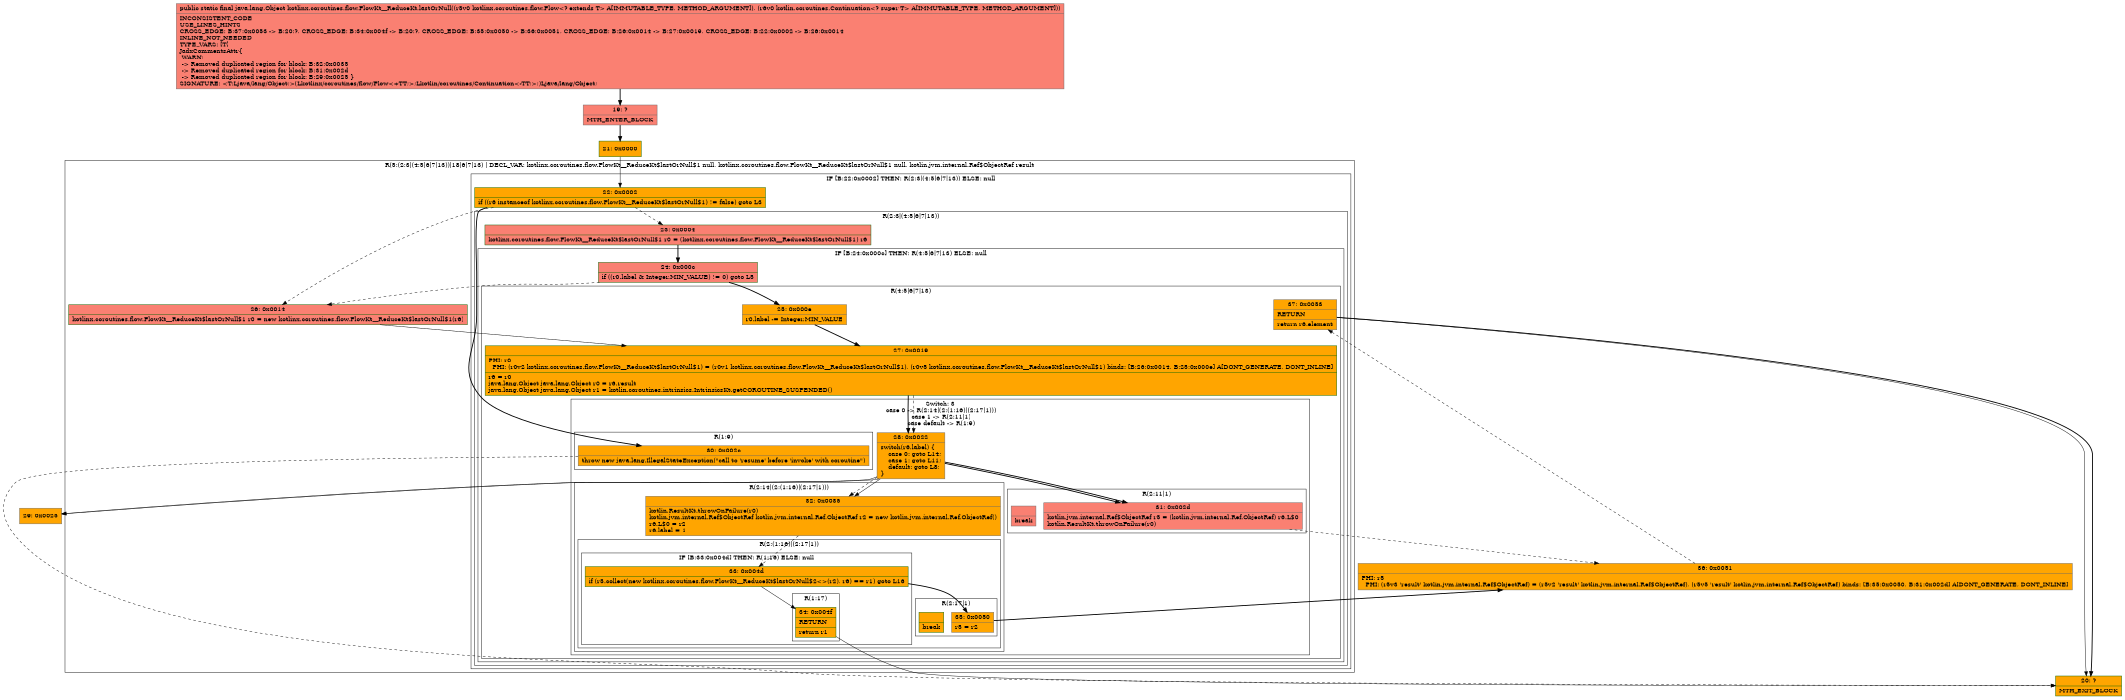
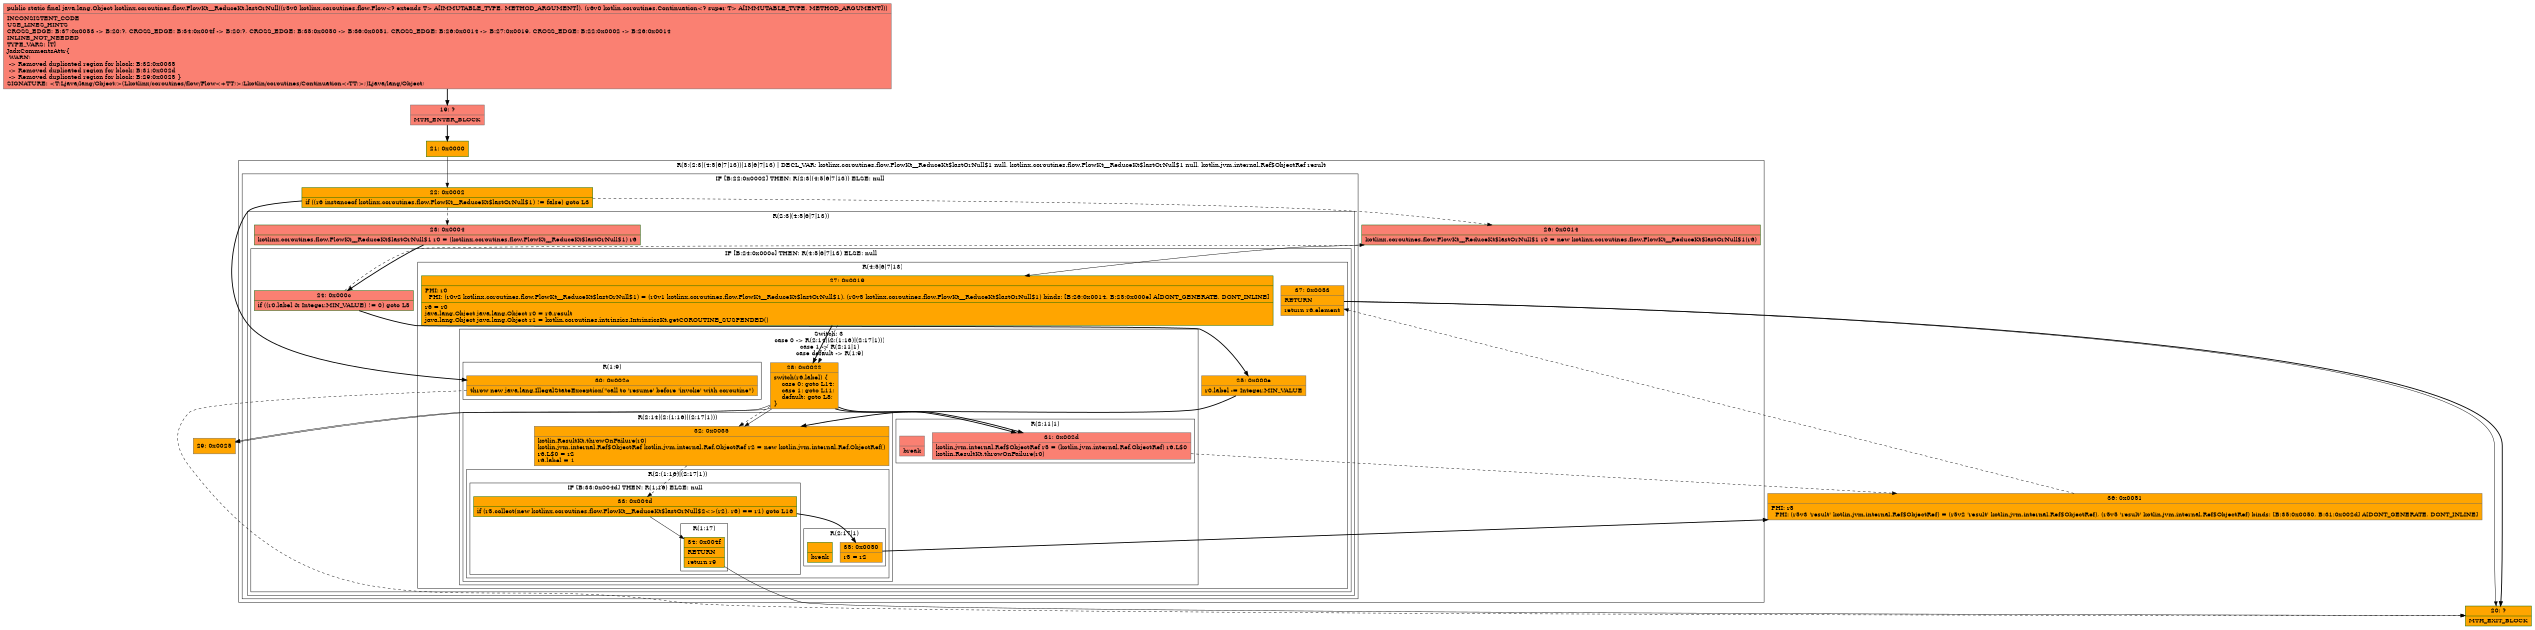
(835, 334) -> (1022, 412)
(814, 632) -> (702, 562)
